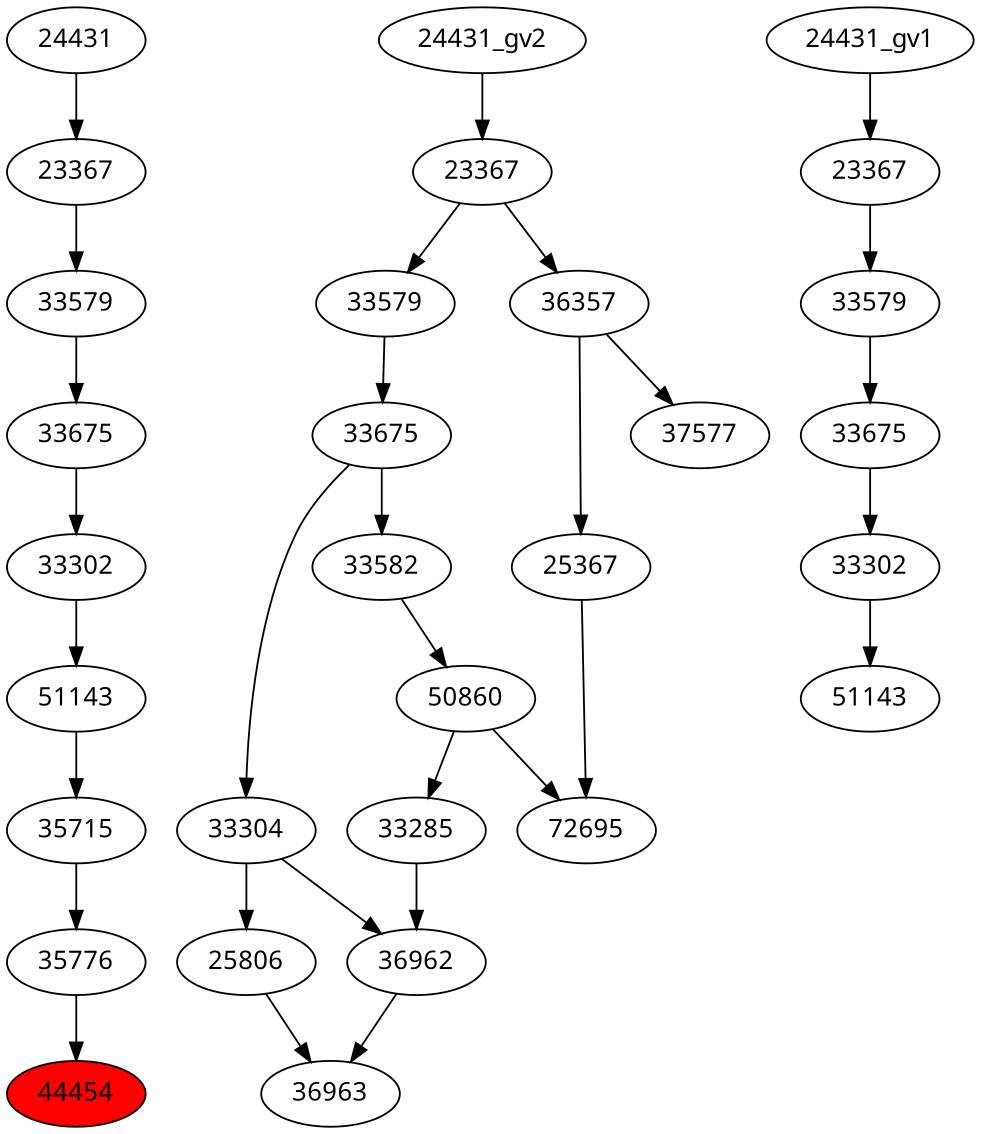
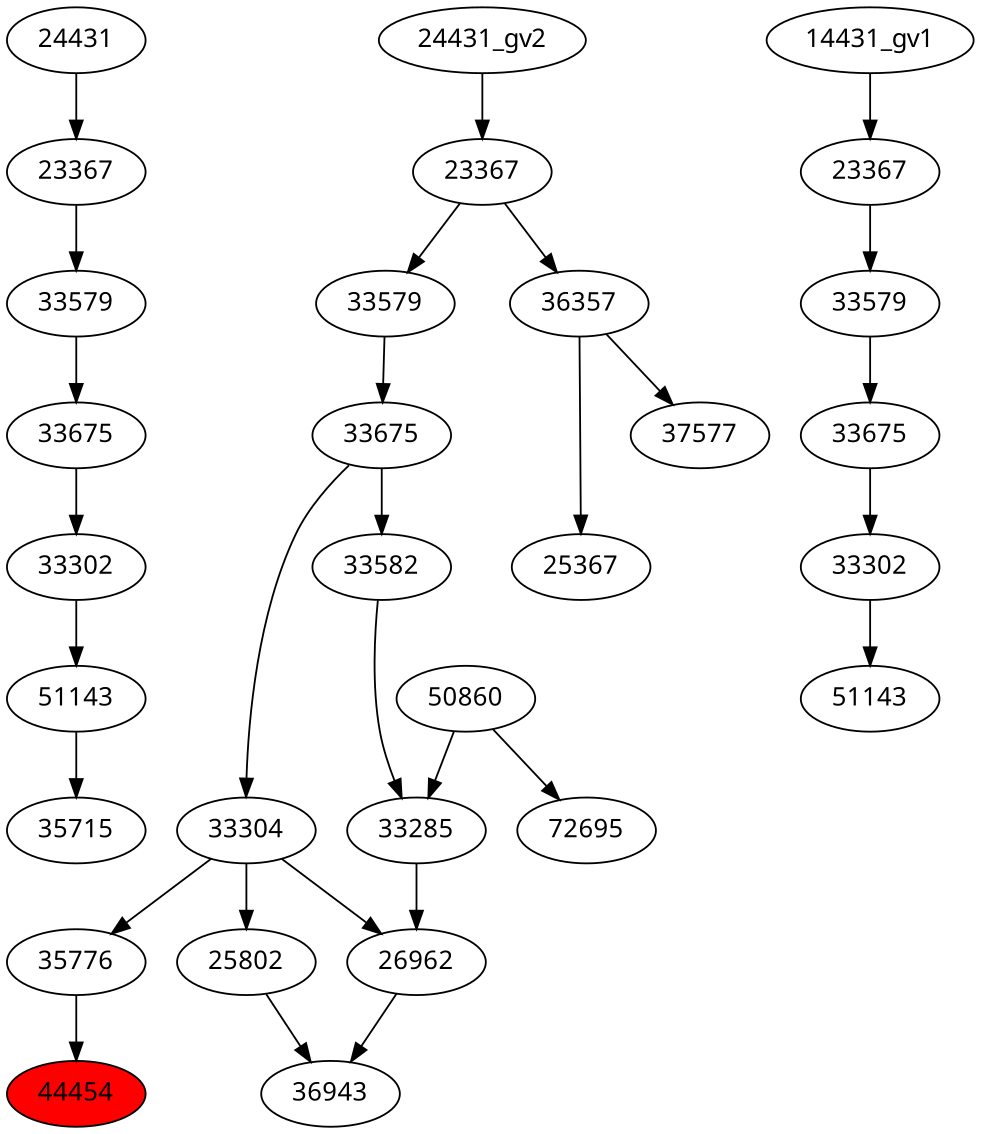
(870, 40) -> (870, 40)
(419, 625) -> (375, 692)
(584, 689) -> none
(76, 887) -> (169, 891)
(246, 962) -> (246, 962)
(417, 962) -> (417, 962)
(331, 1094) -> (331, 1094)
